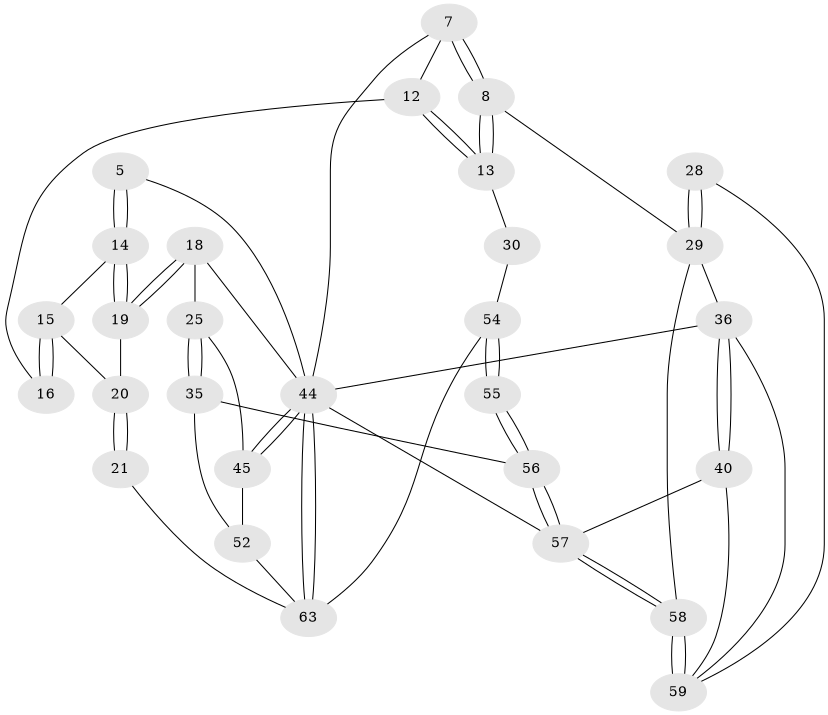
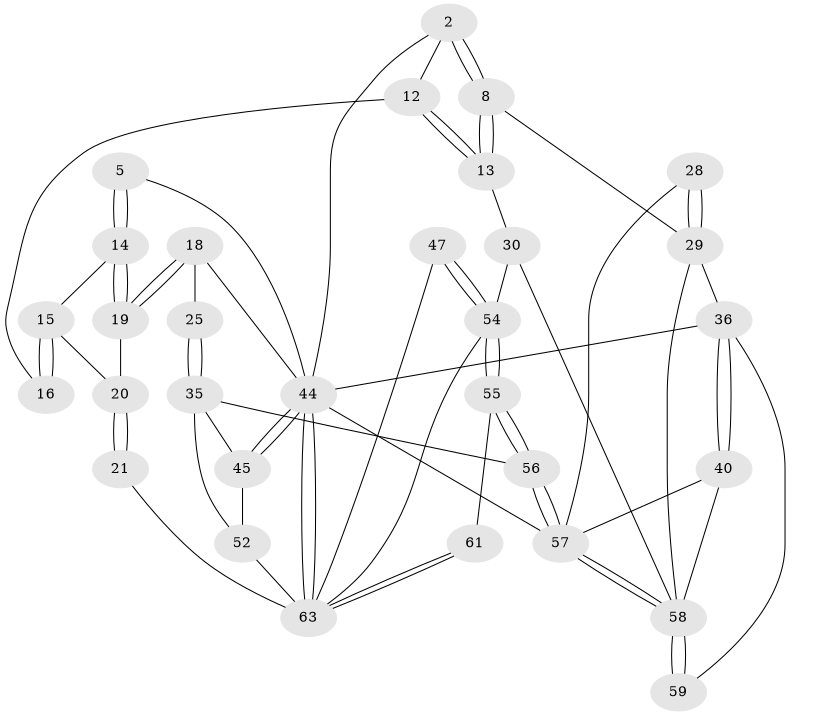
(449, 23) -> (449, 23)
none -> (438, 246)
(236, 390) -> (219, 432)
none -> (596, 432)
(824, 438) -> (589, 331)
none -> (475, 544)
(726, 586) -> (701, 544)
